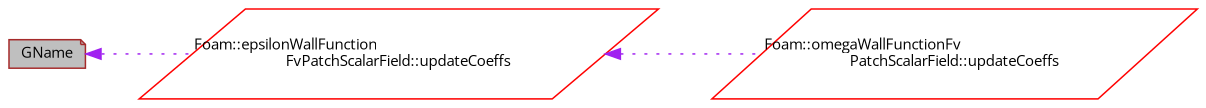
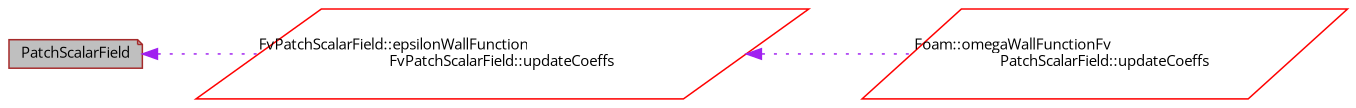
(47, 54) -> (76, 54)
(399, 54) -> (502, 54)
